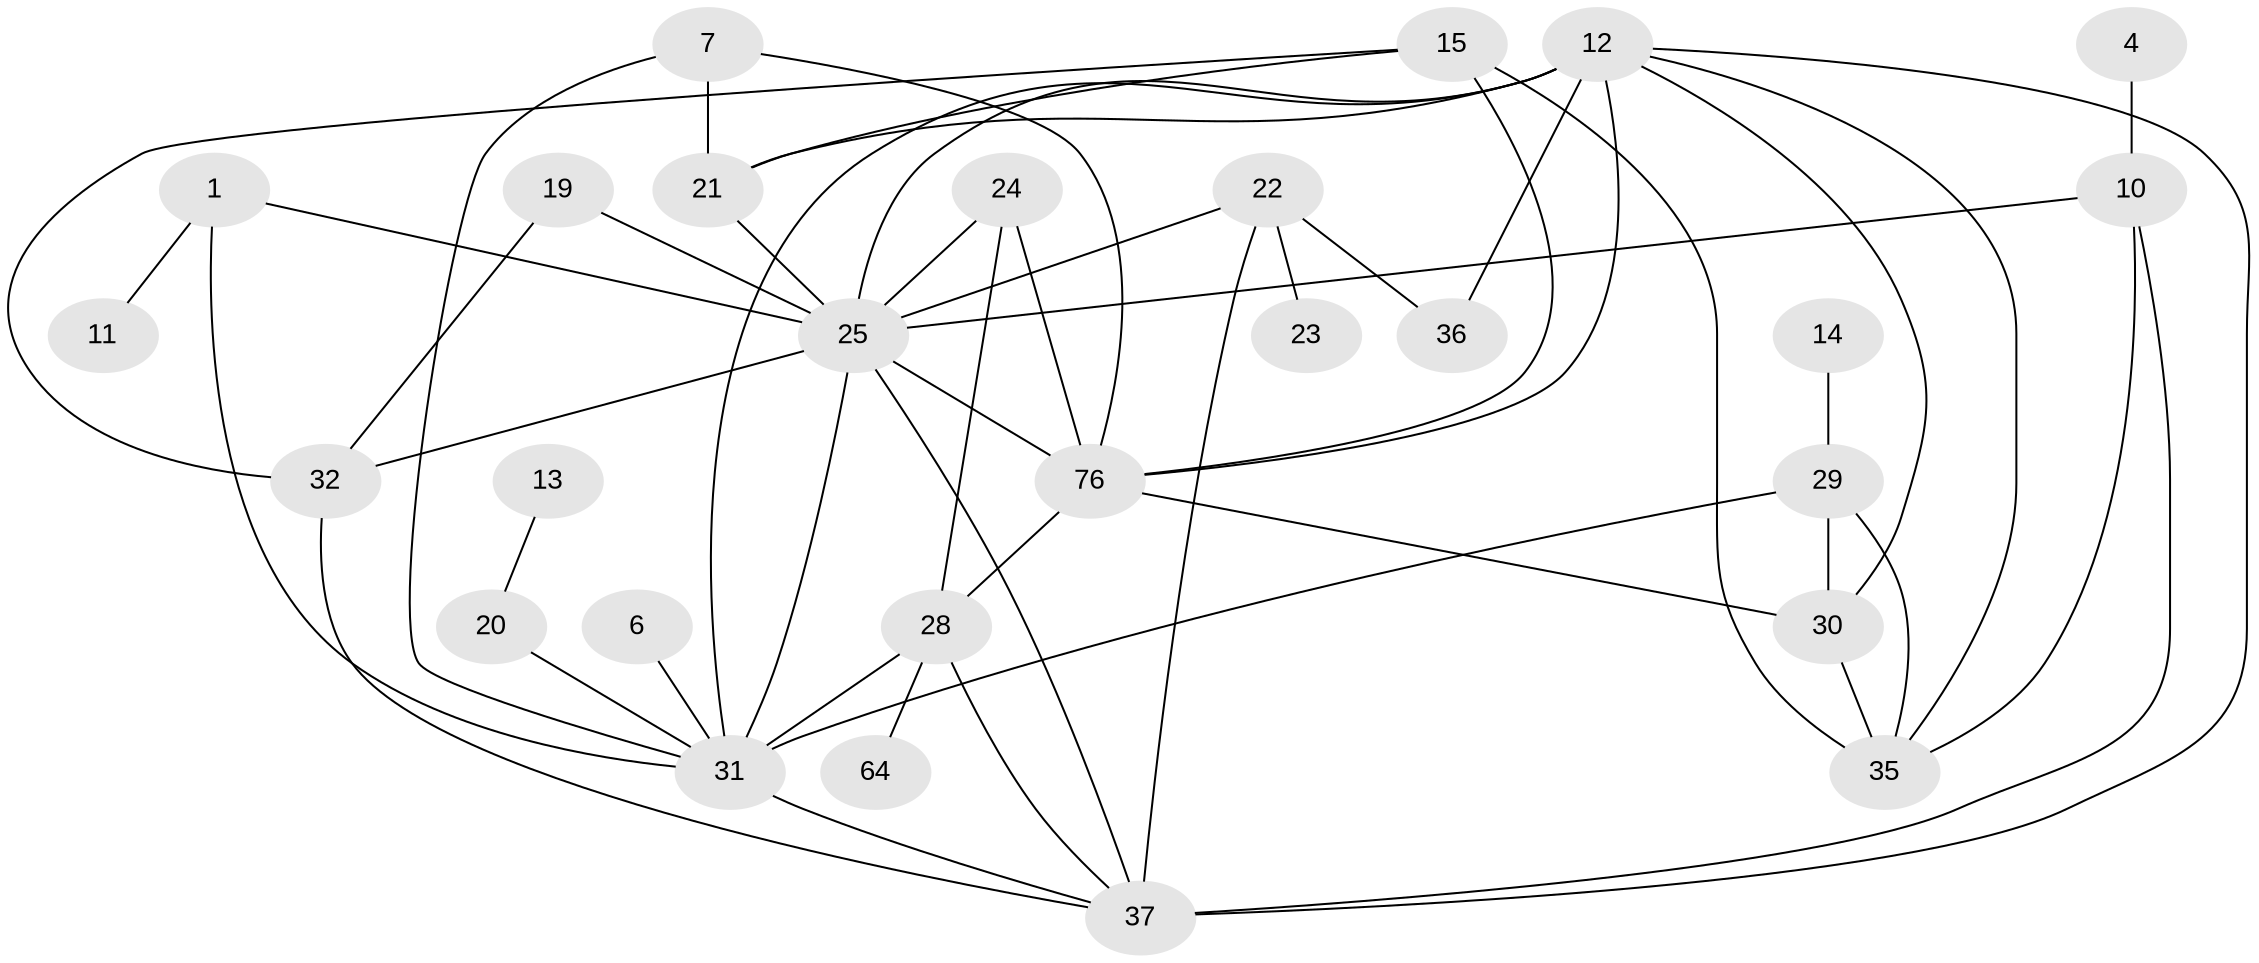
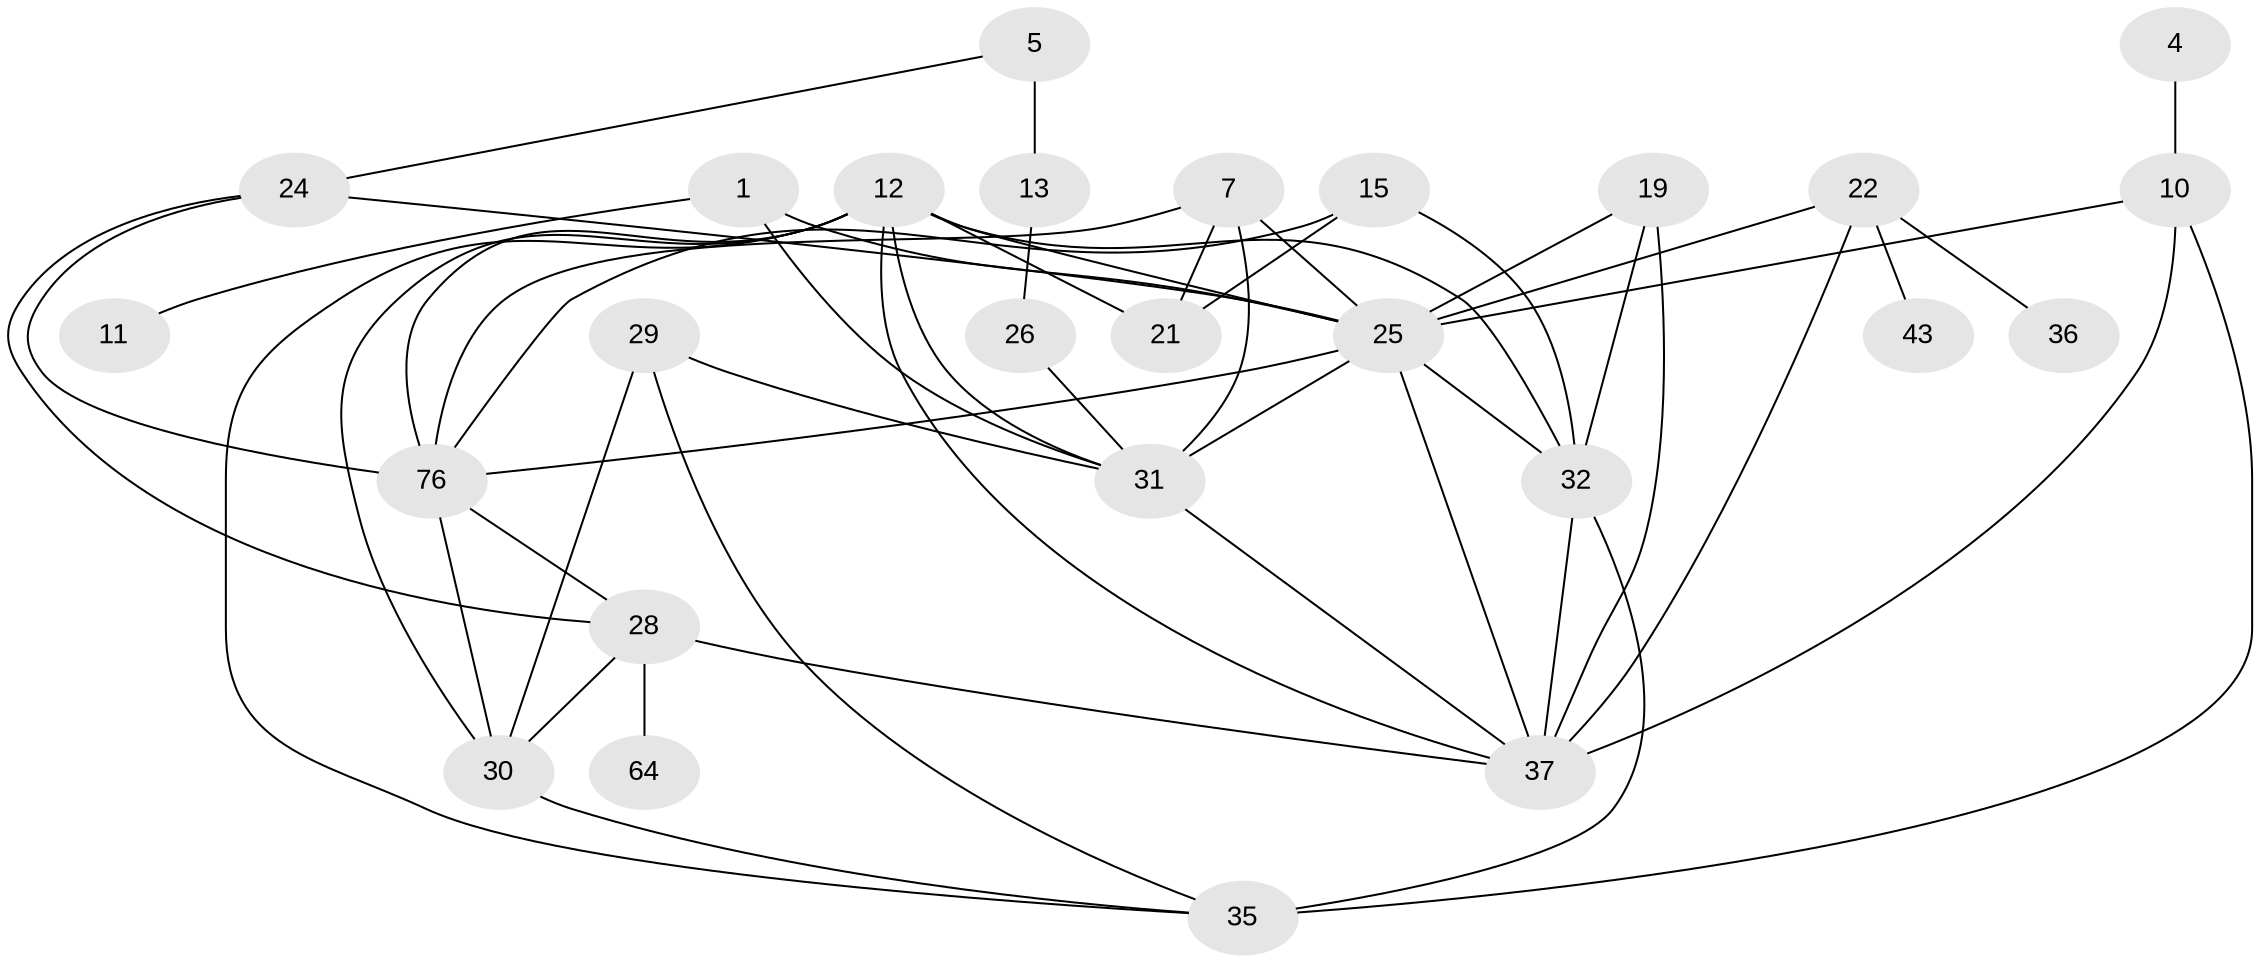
none -> (1035, 44)
(1519, 201) -> (1324, 245)
(787, 269) -> (1309, 263)
(1307, 336) -> (1918, 336)
(1828, 336) -> none
(1717, 383) -> (1602, 819)
none -> (1654, 492)
(492, 627) -> (1021, 336)
(637, 627) -> none
(833, 700) -> (572, 699)
